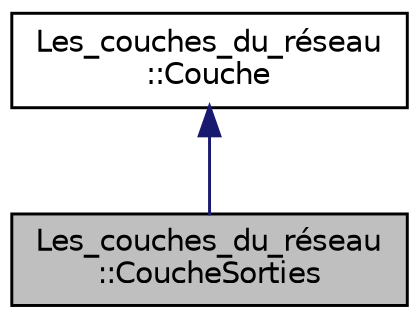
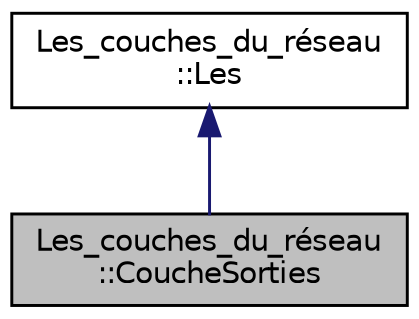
(210, 61) -> (210, 61)
